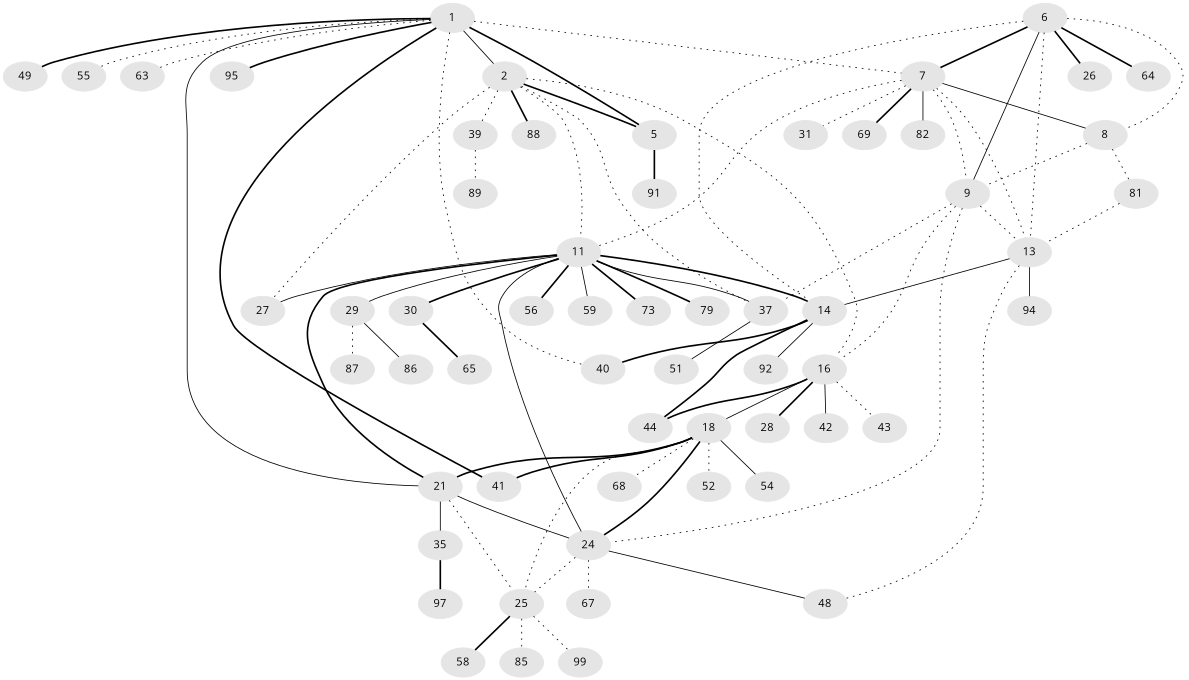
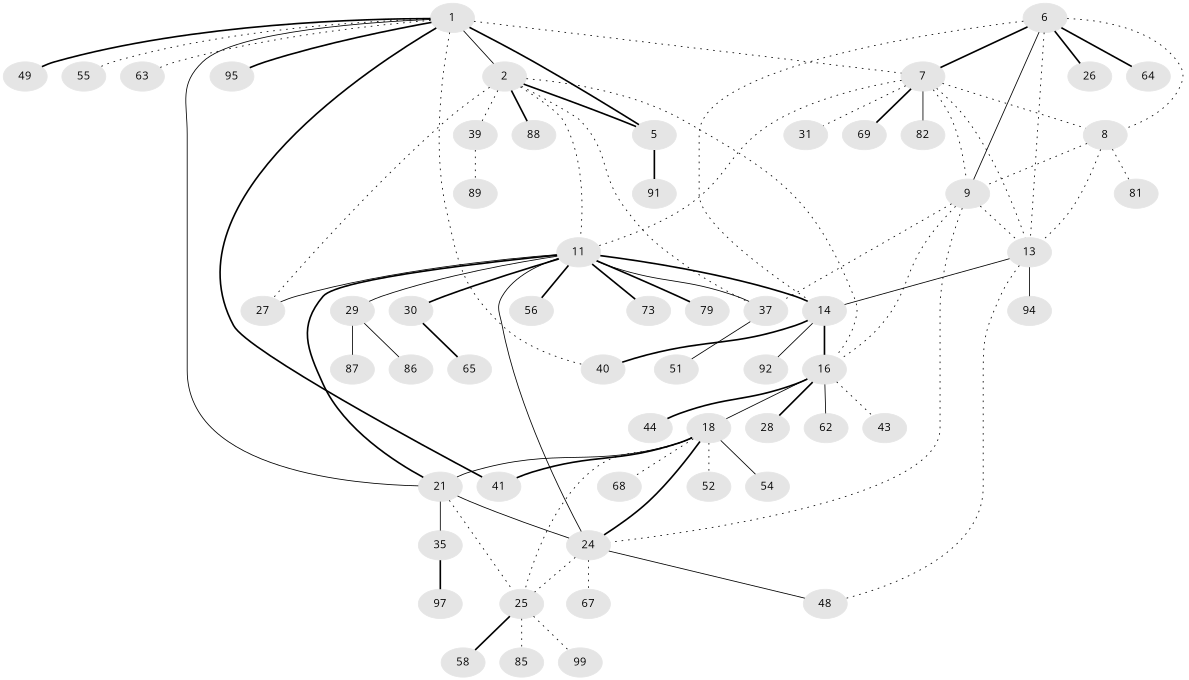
(1014, 106) -> (1014, 106)
(1083, 223) -> (1078, 199)
(590, 311) -> none
(352, 340) -> (352, 340)
(730, 360) -> (824, 340)
(826, 428) -> (826, 428)
(569, 458) -> (569, 458)
